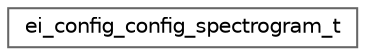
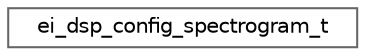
(183, 28) -> (183, 28)
